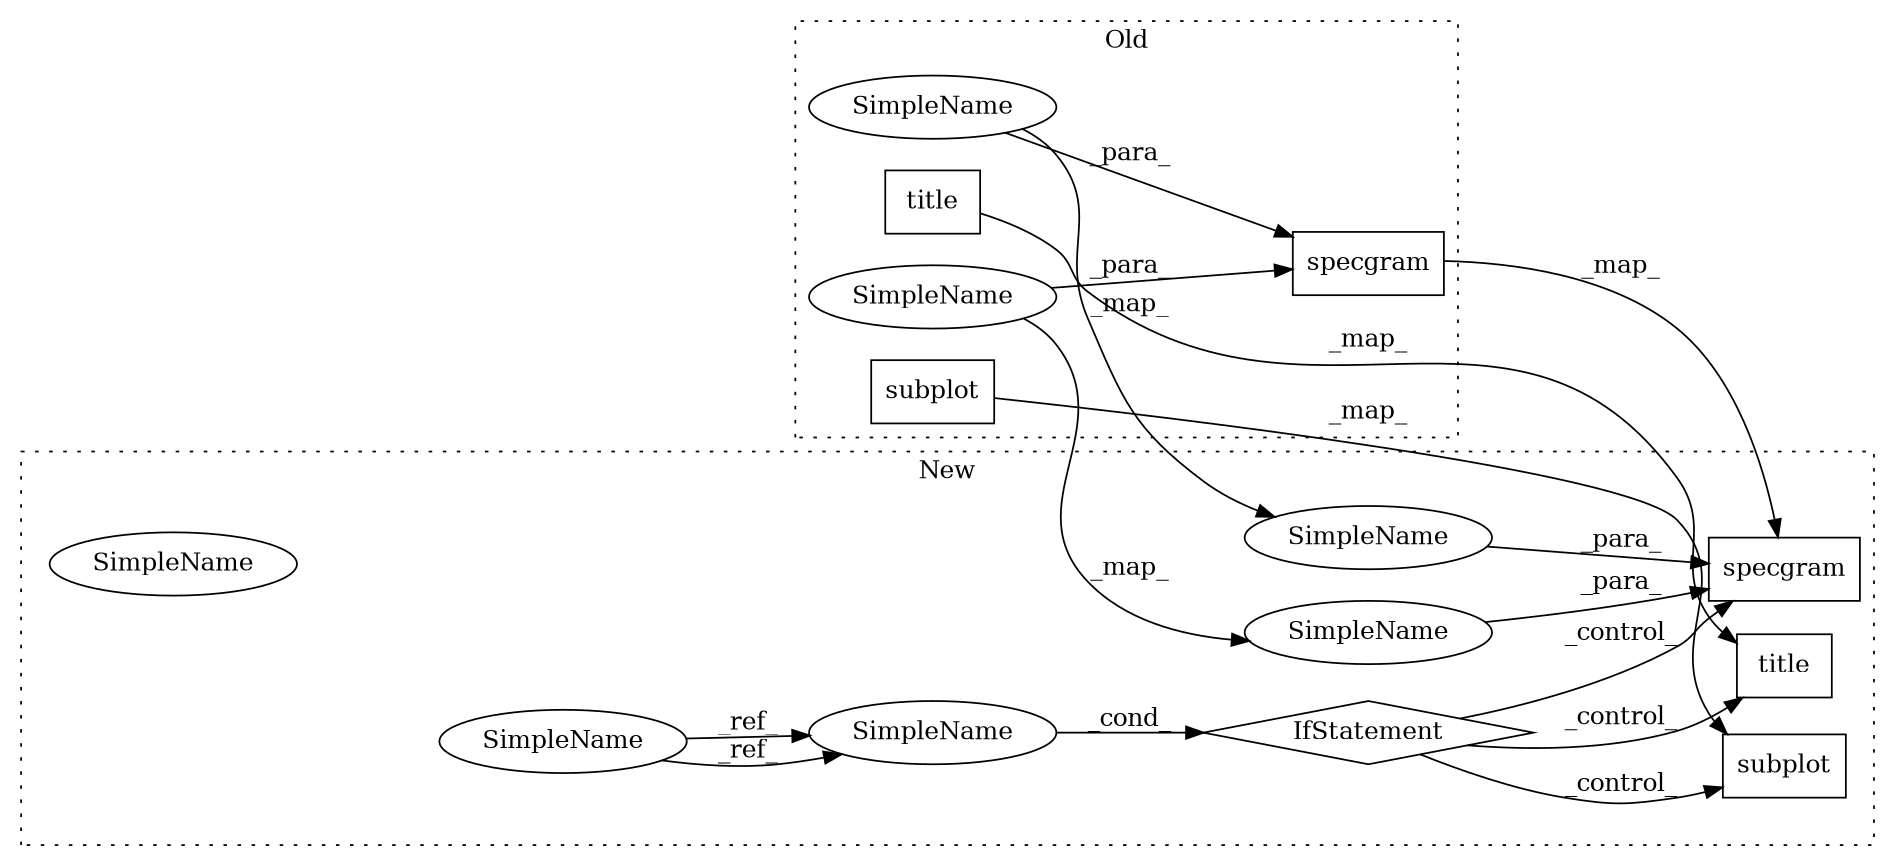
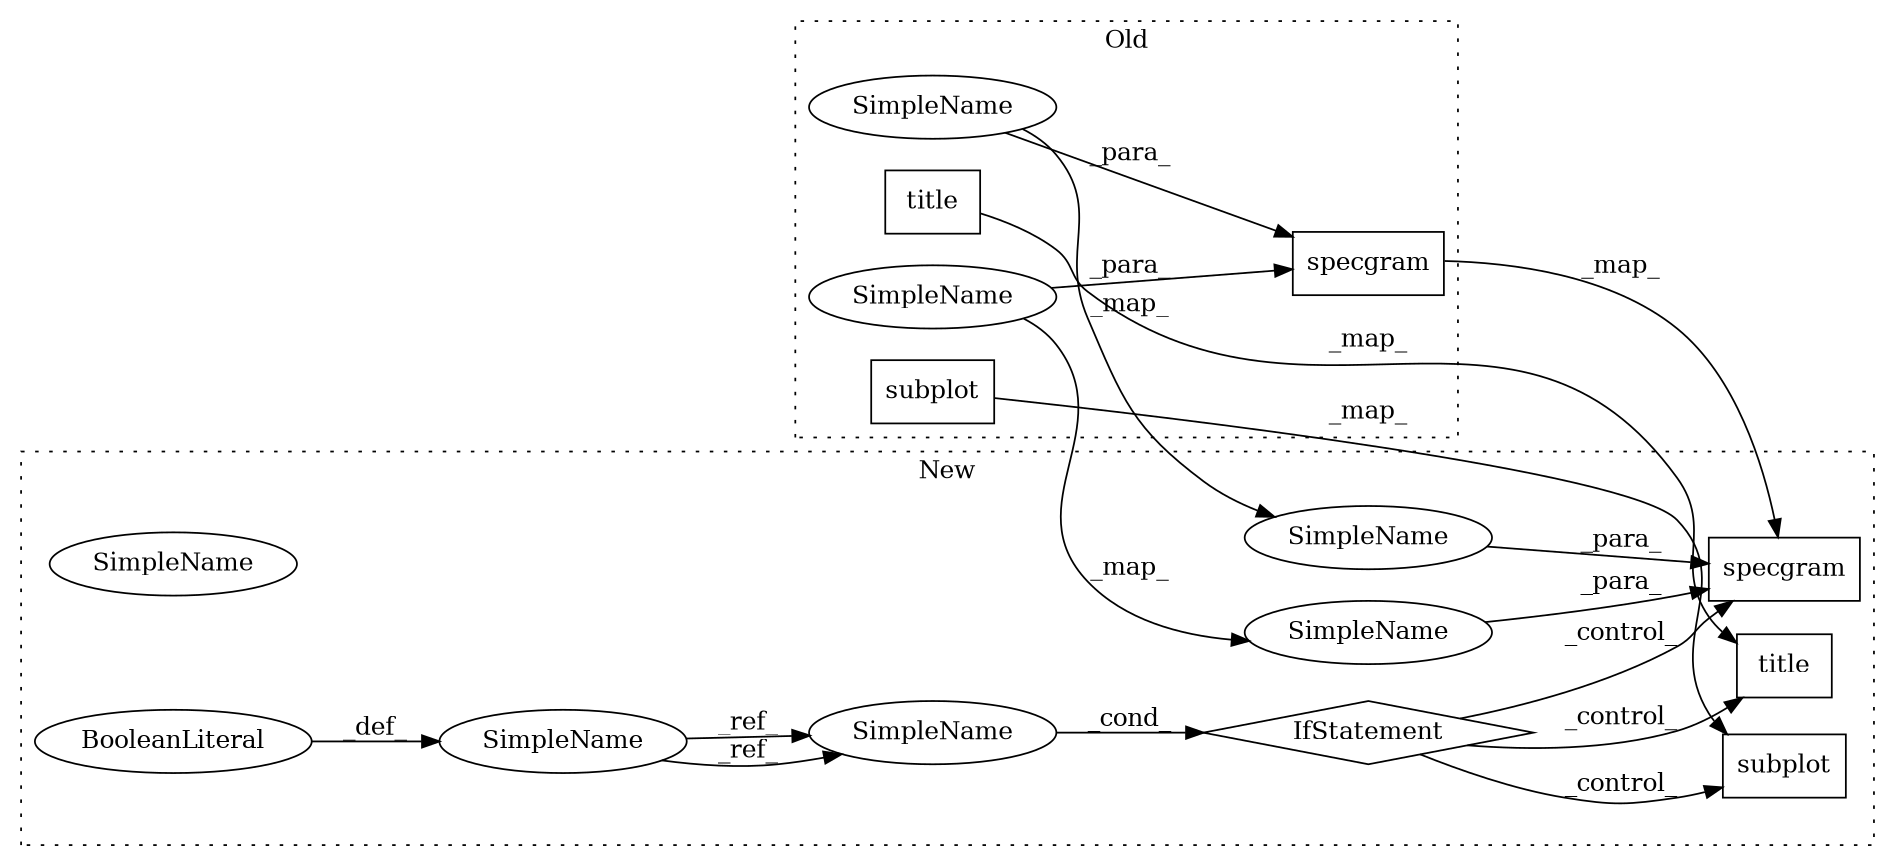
none -> (173, 741)
